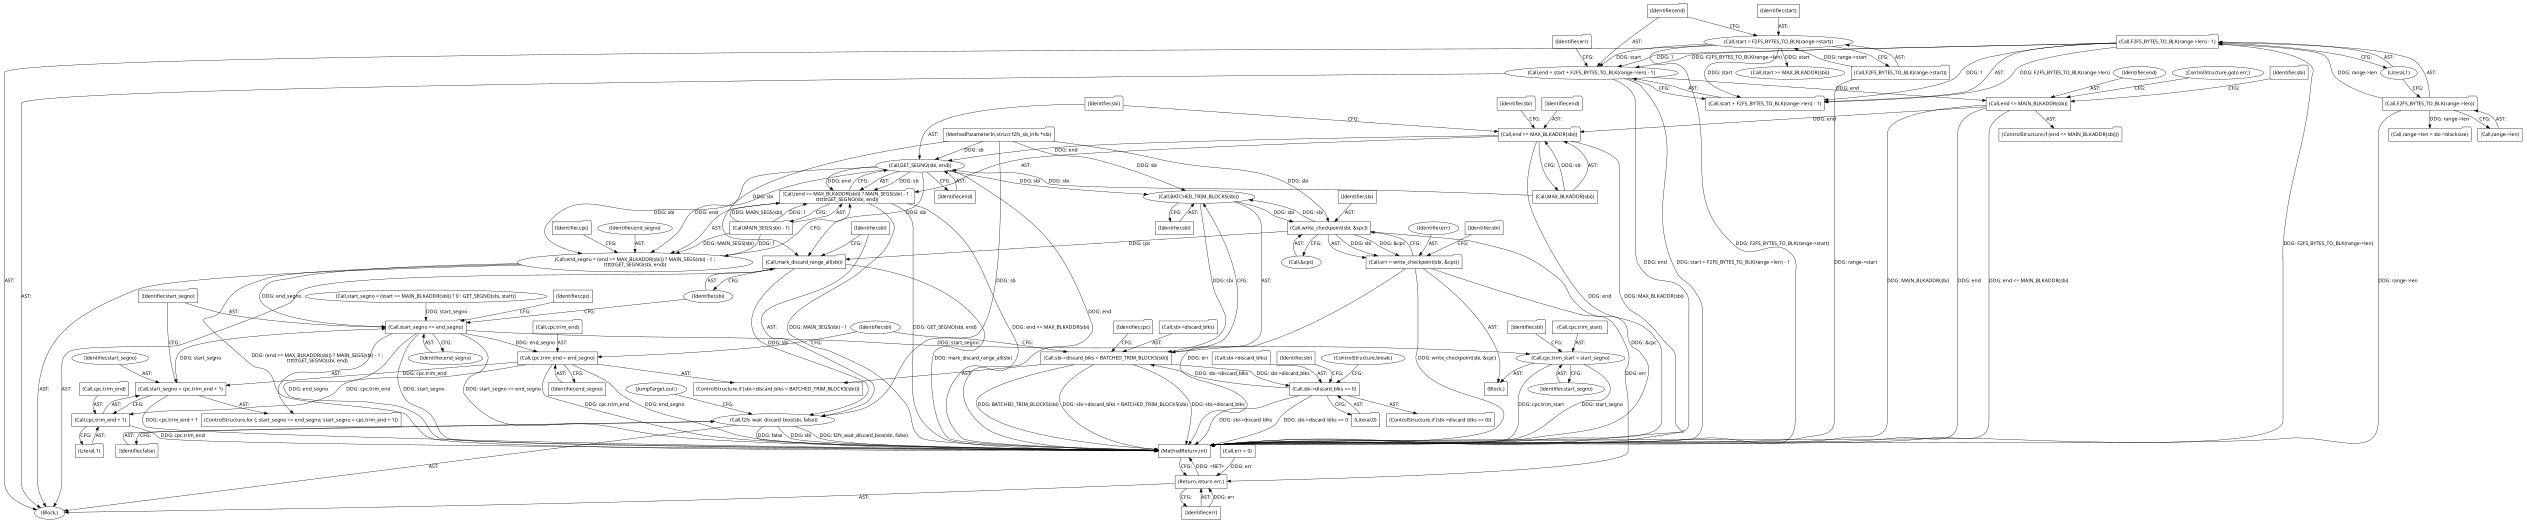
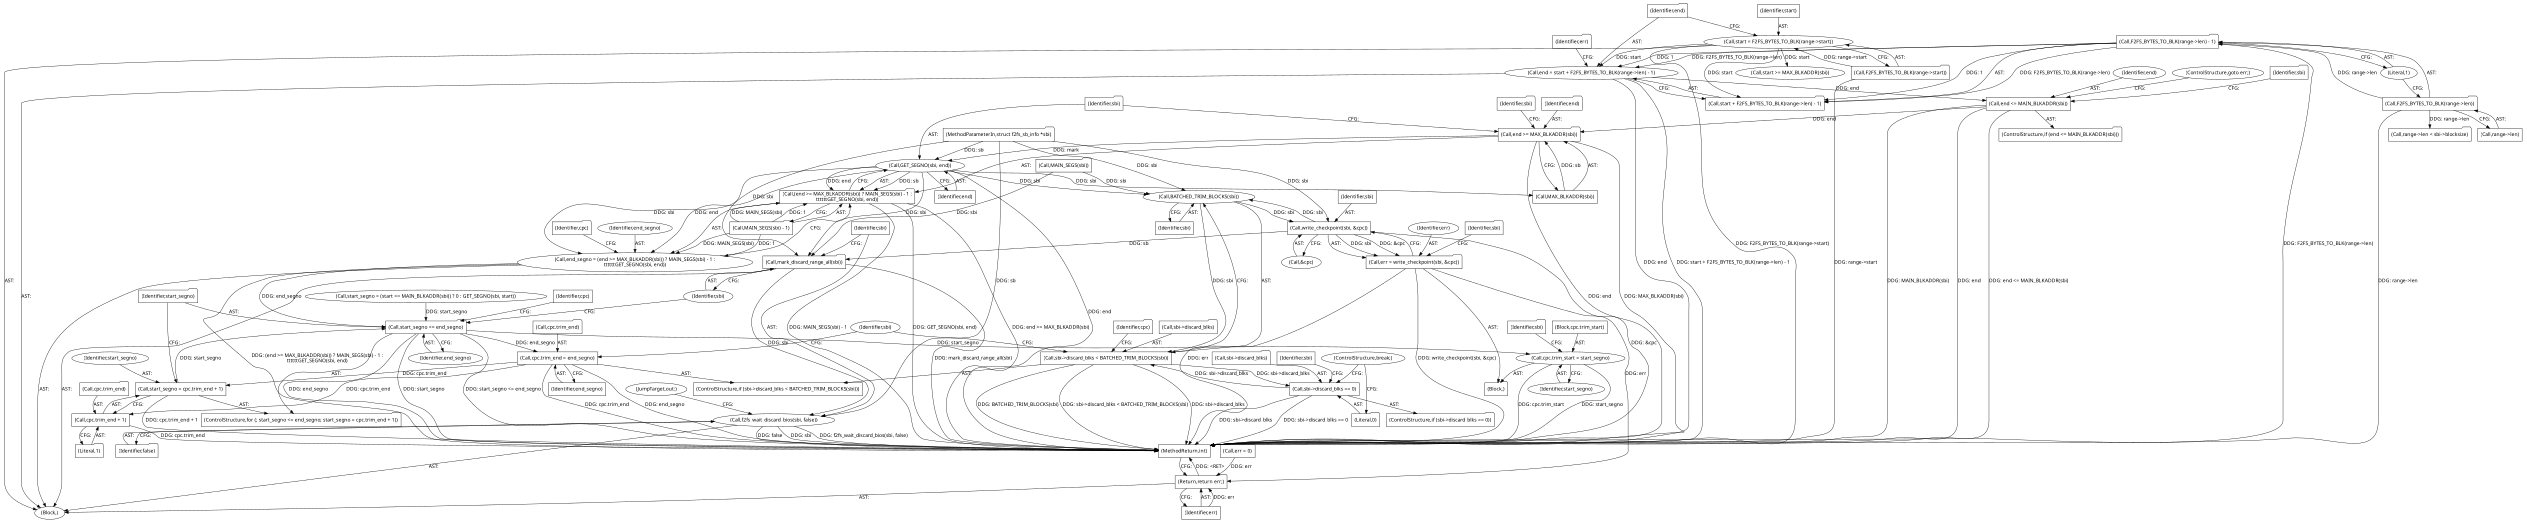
(1066, 150) -> (1066, 150)
none -> (1064, 166)
(1243, 189) -> (1239, 189)
(1140, 244) -> (1140, 244)
(1580, 327) -> (1580, 327)
(1335, 407) -> (1367, 387)
